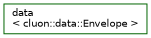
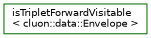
(75, 19) -> (75, 19)
